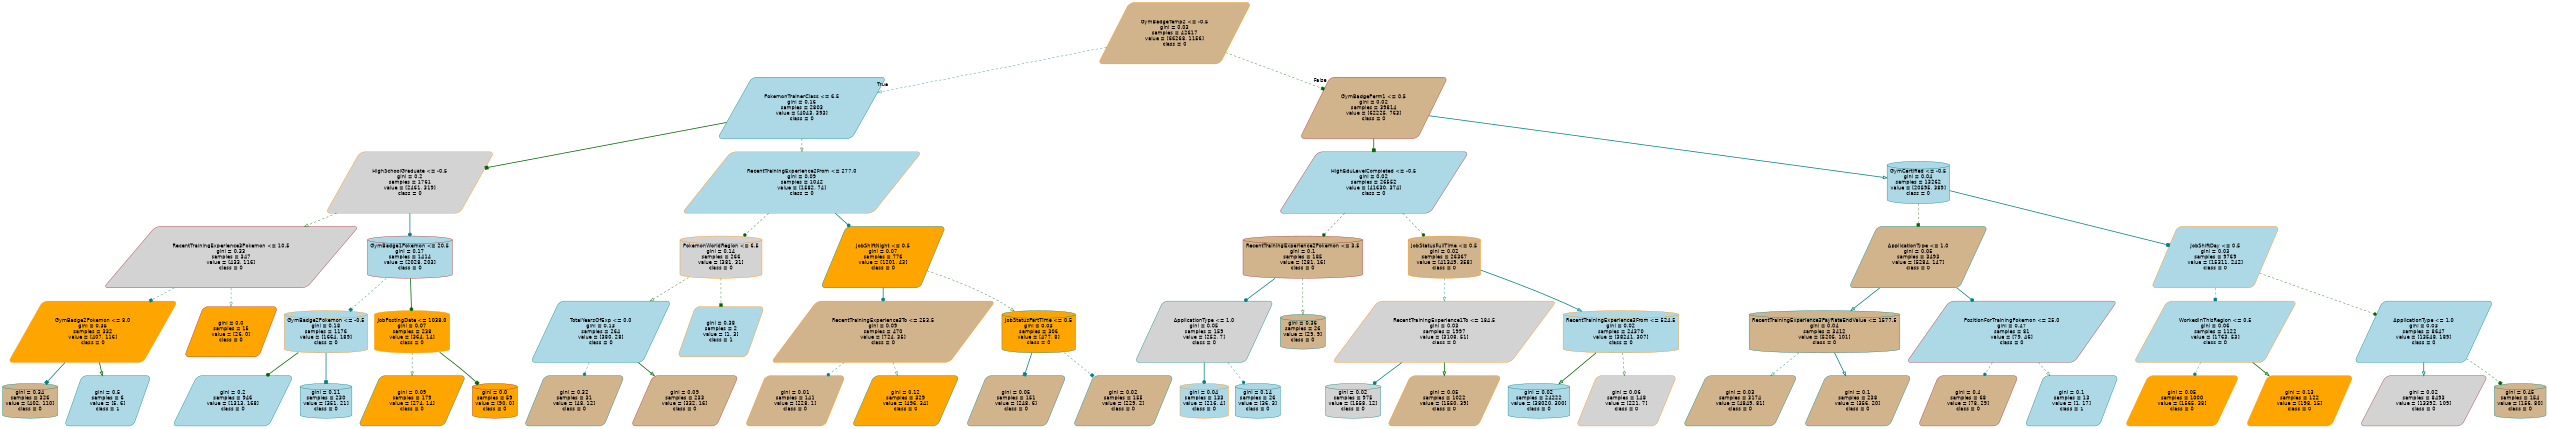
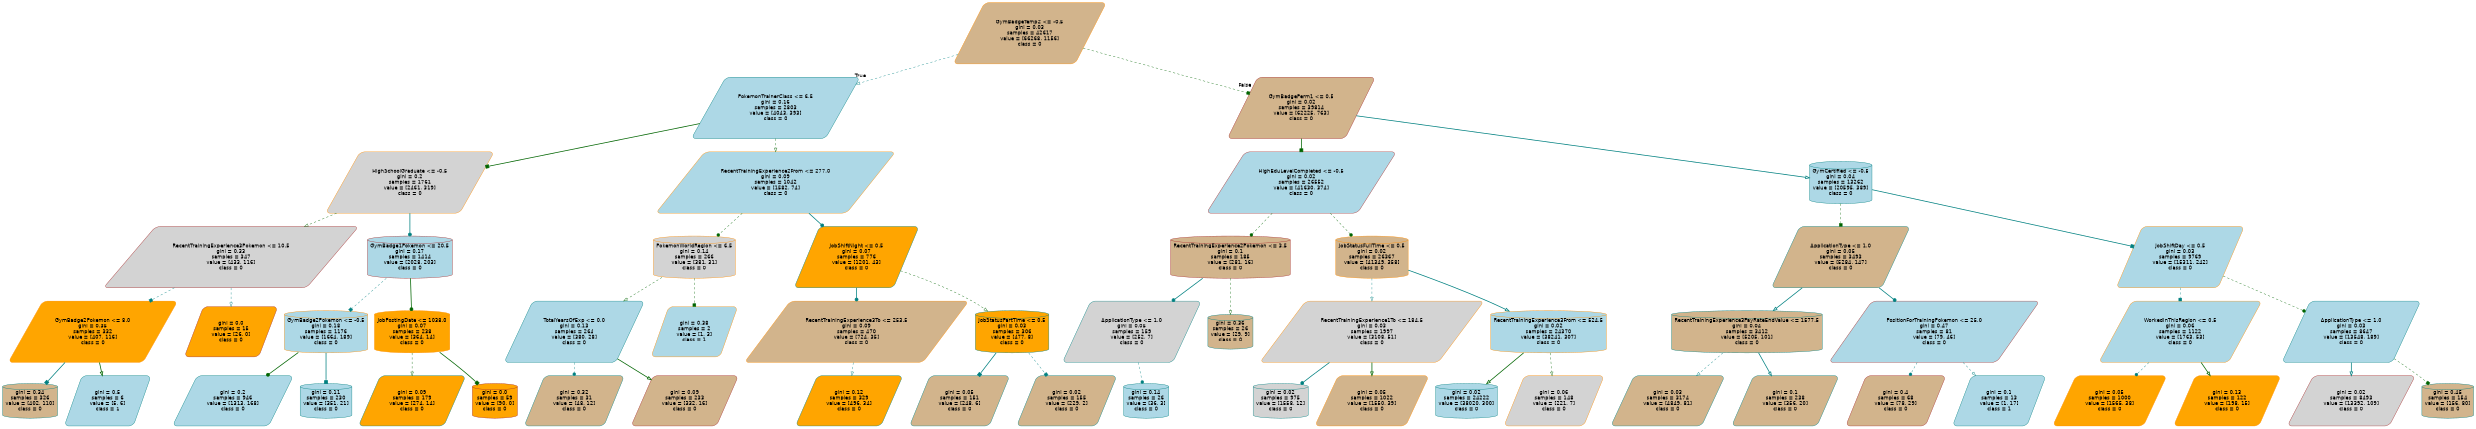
(795, 401) -> none
(1204, 401) -> none
